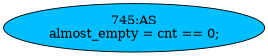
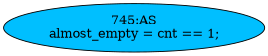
(134, 28) -> (134, 28)
